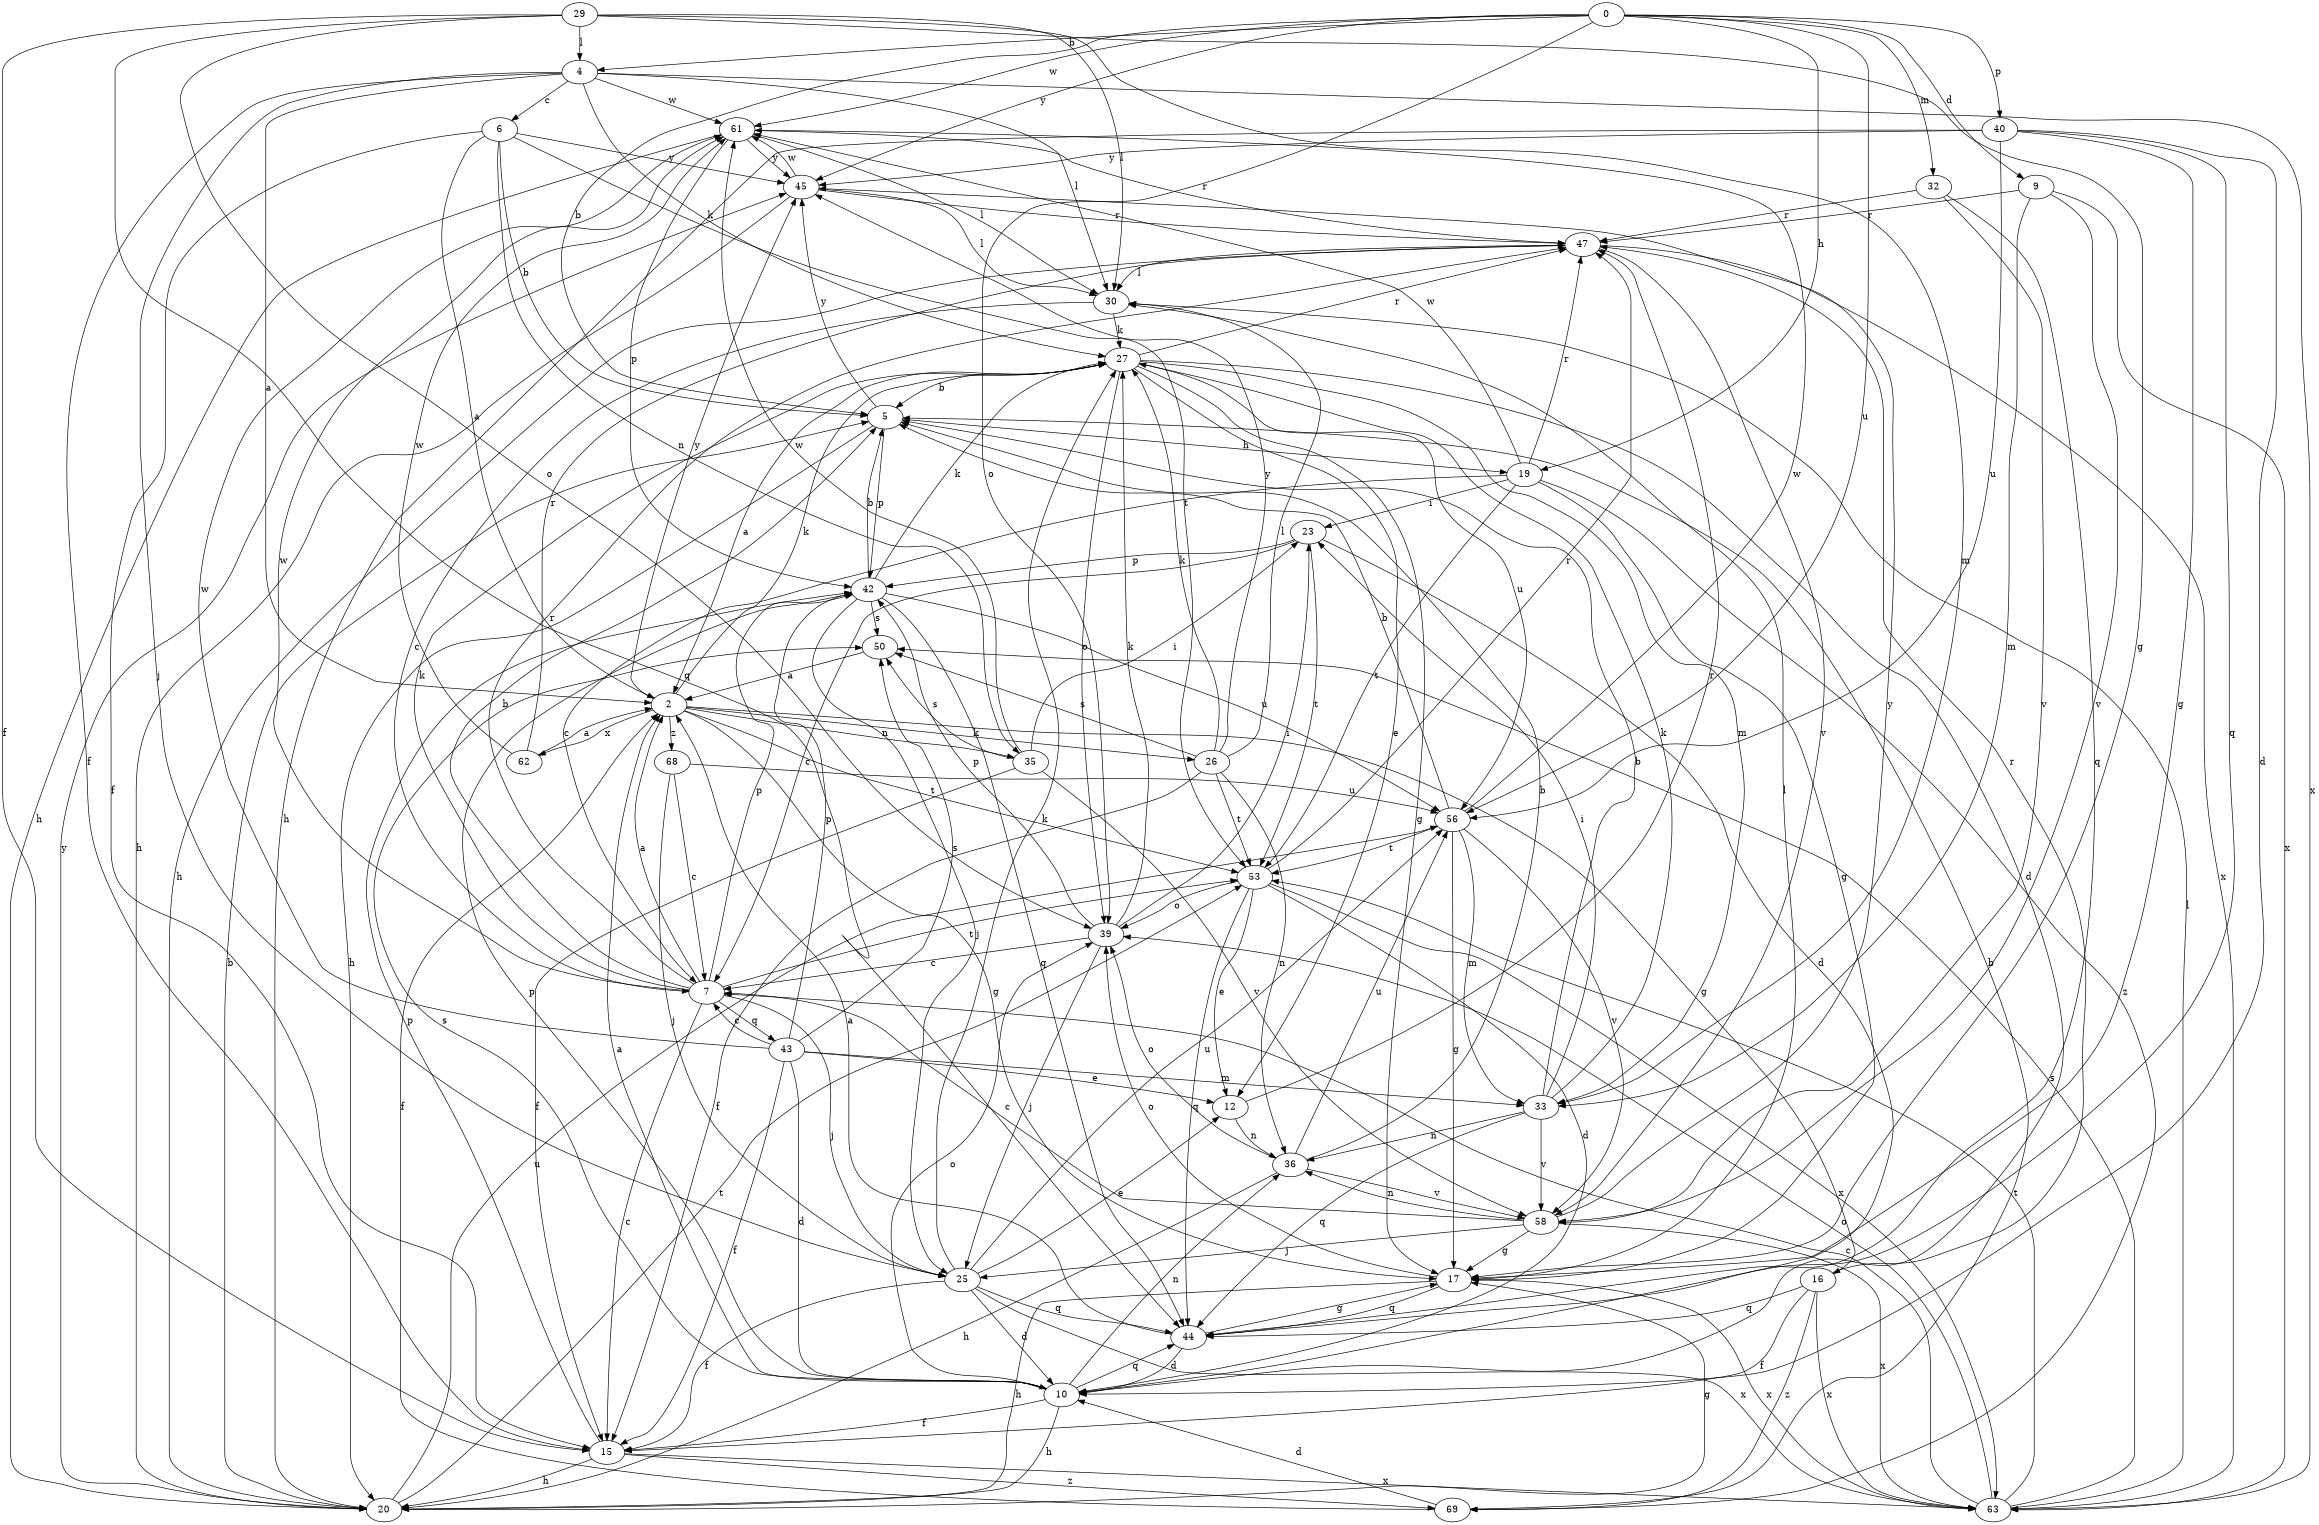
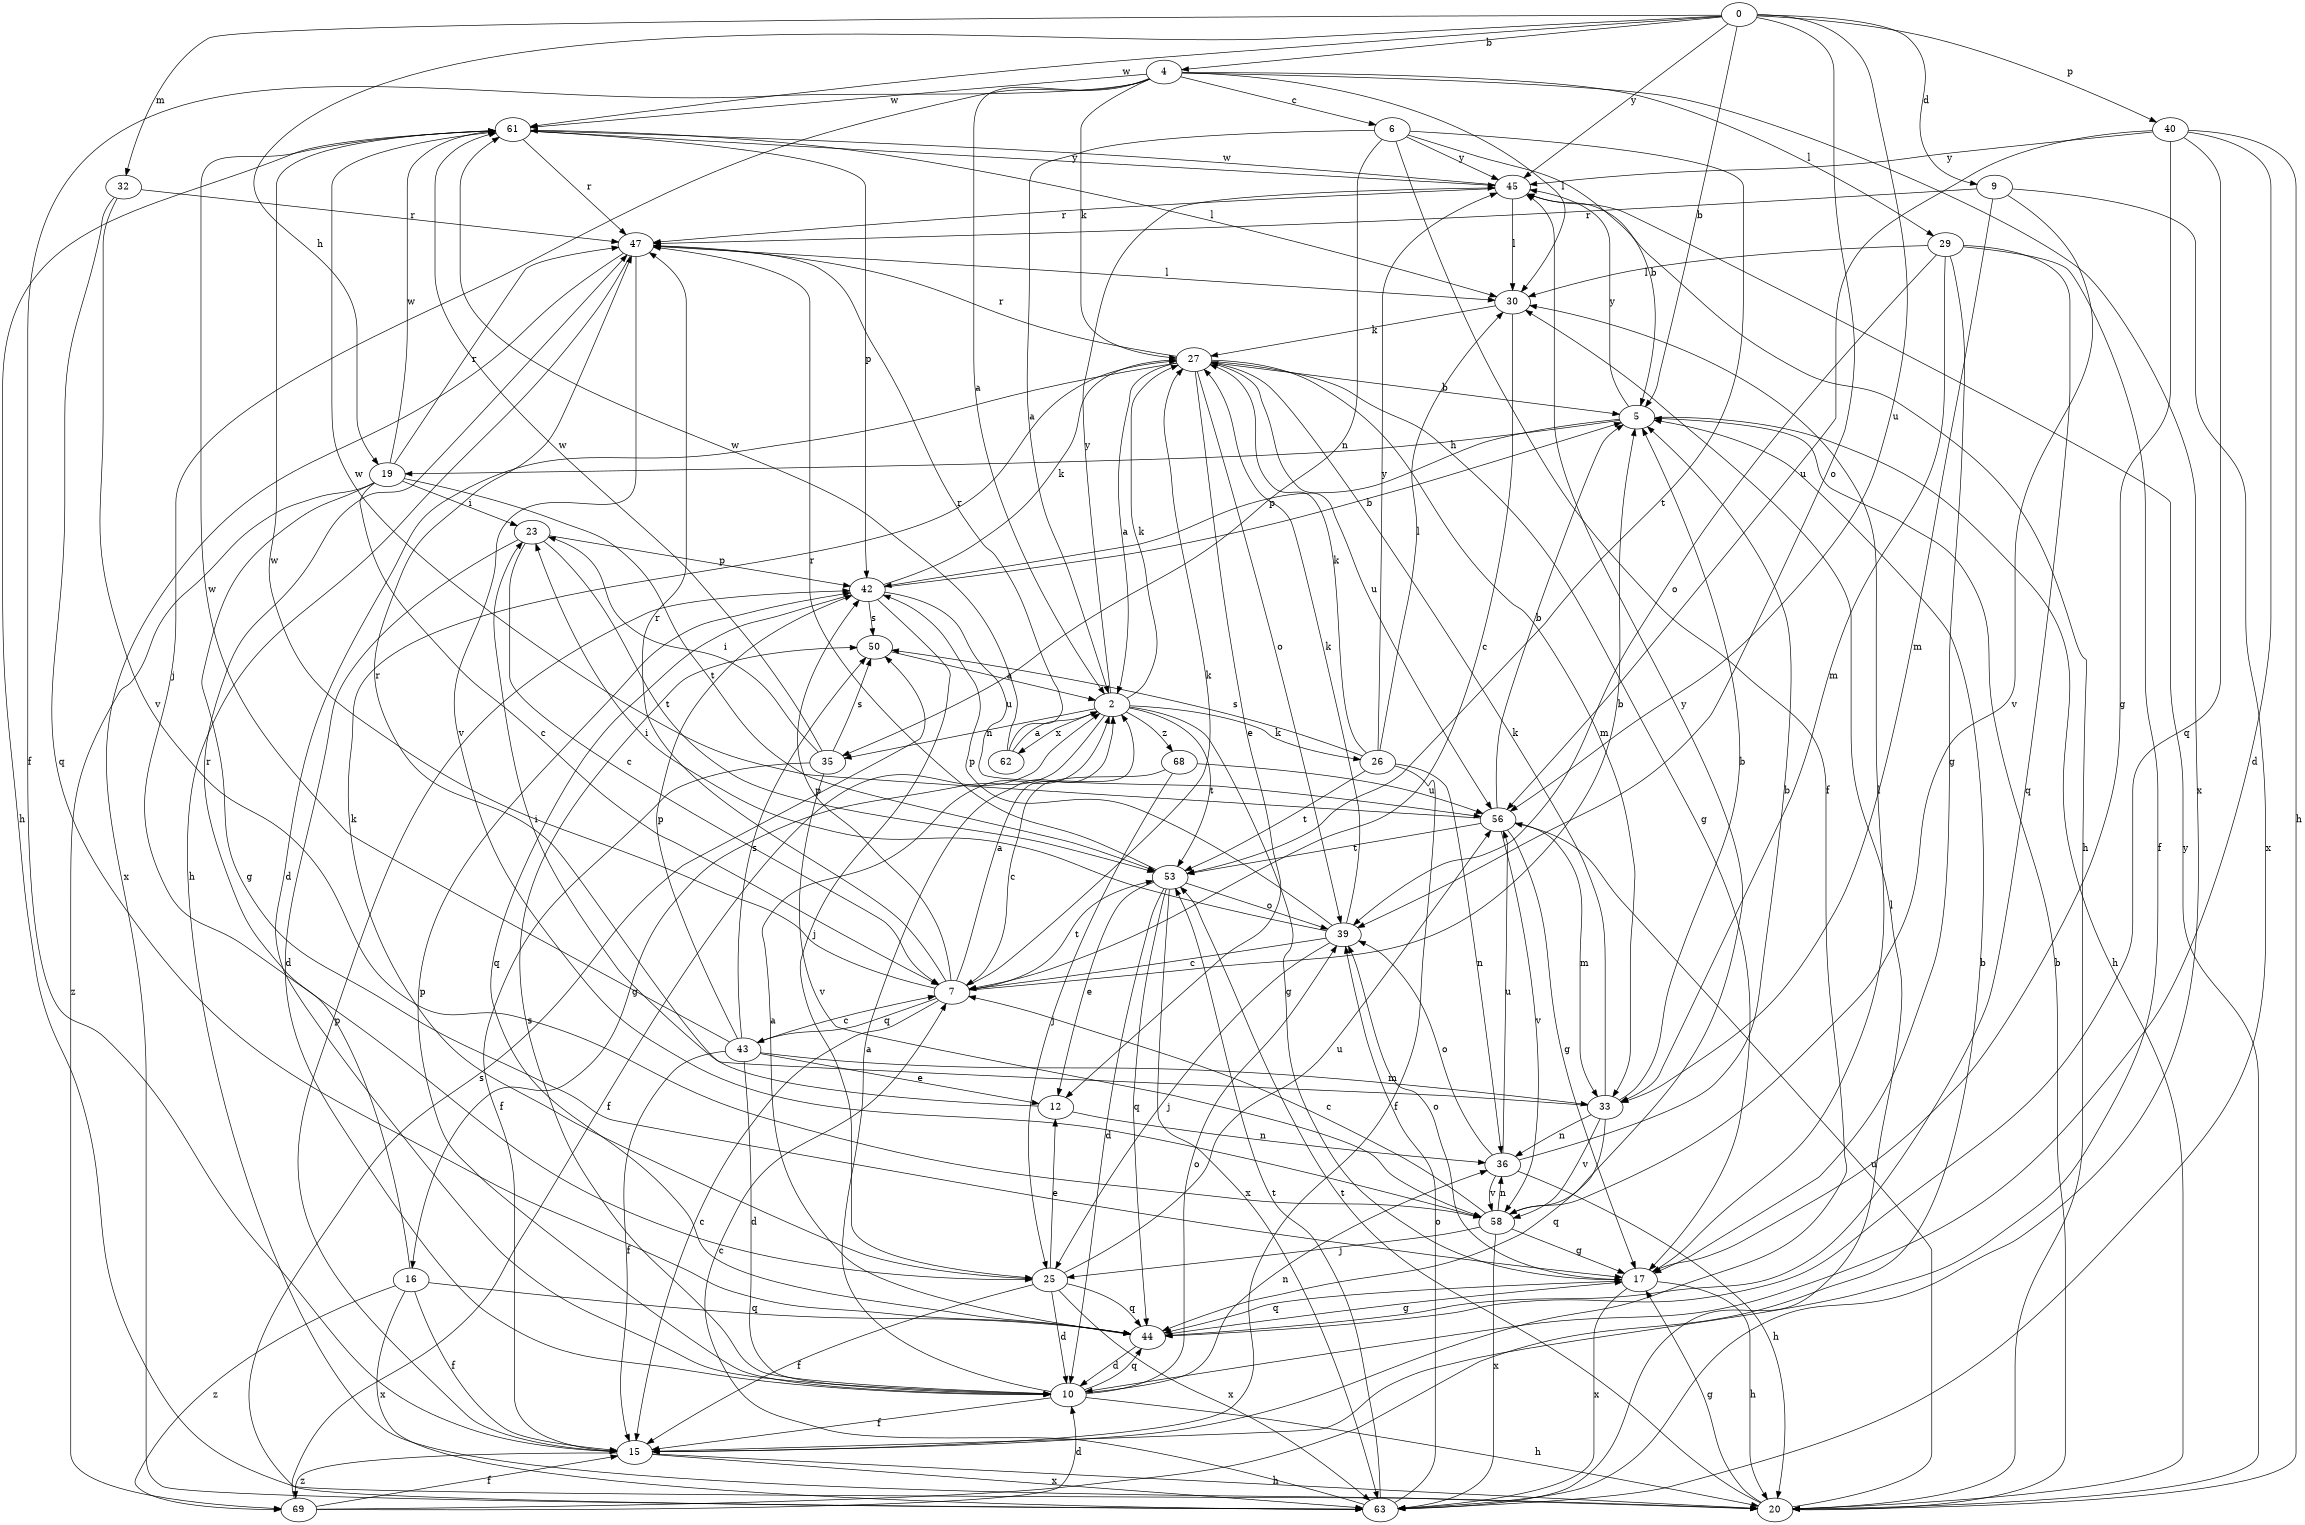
(580, 40) -> (1648, 98)
(830, 1130) -> none
none -> (463, 1482)
